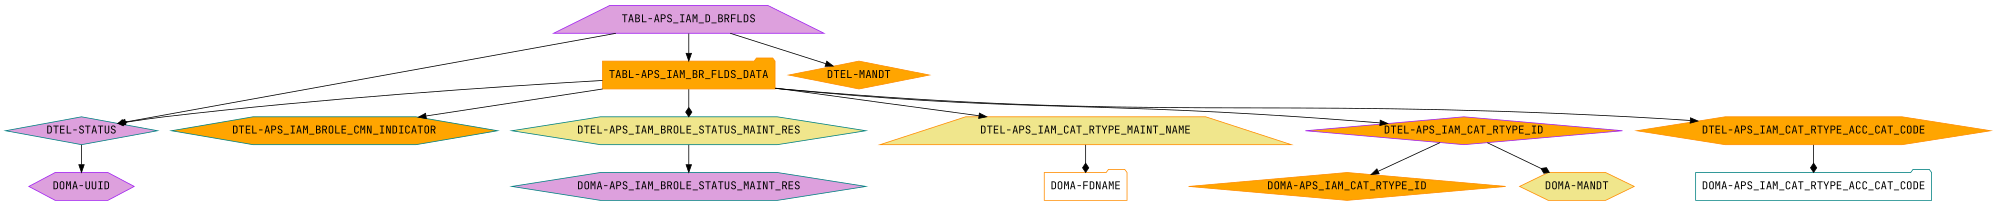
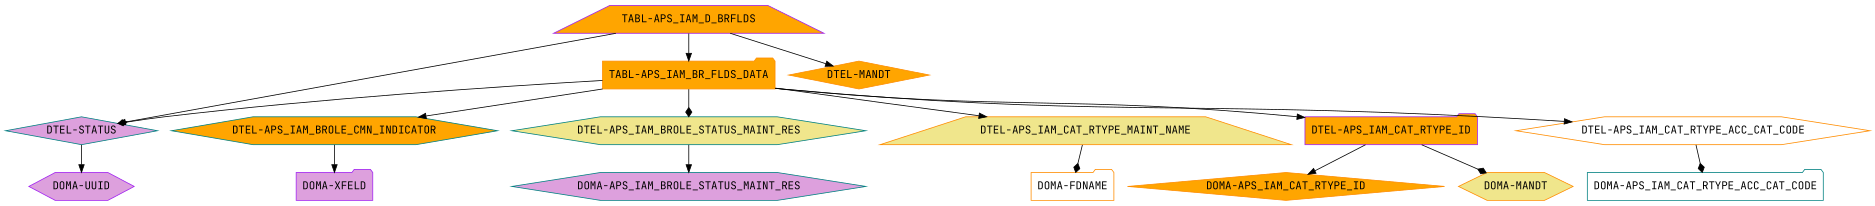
(689, 19) -> (689, 19)
(1464, 131) -> (1391, 131)
(1814, 131) -> (1693, 131)
none -> (334, 186)
